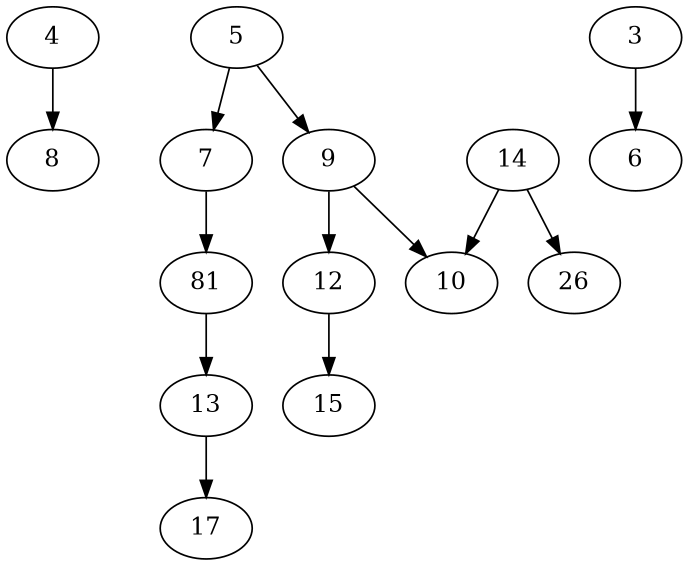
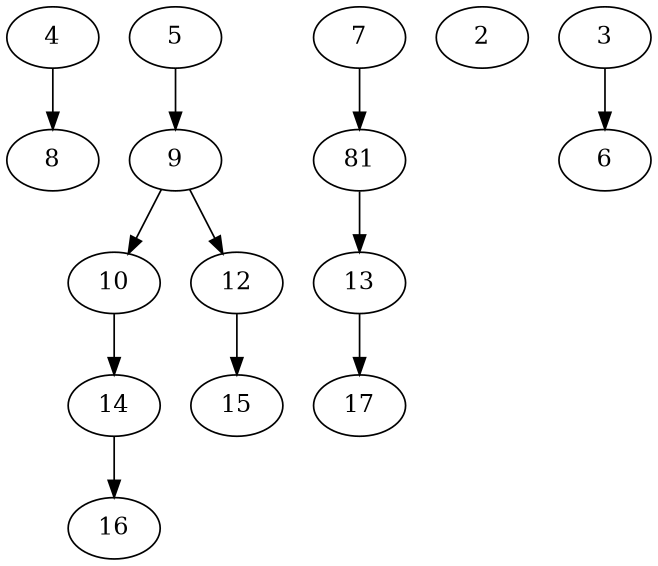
none -> (482, 37)
(224, 91) -> none
(486, 214) -> (114, 336)
(574, 283) -> (114, 528)
